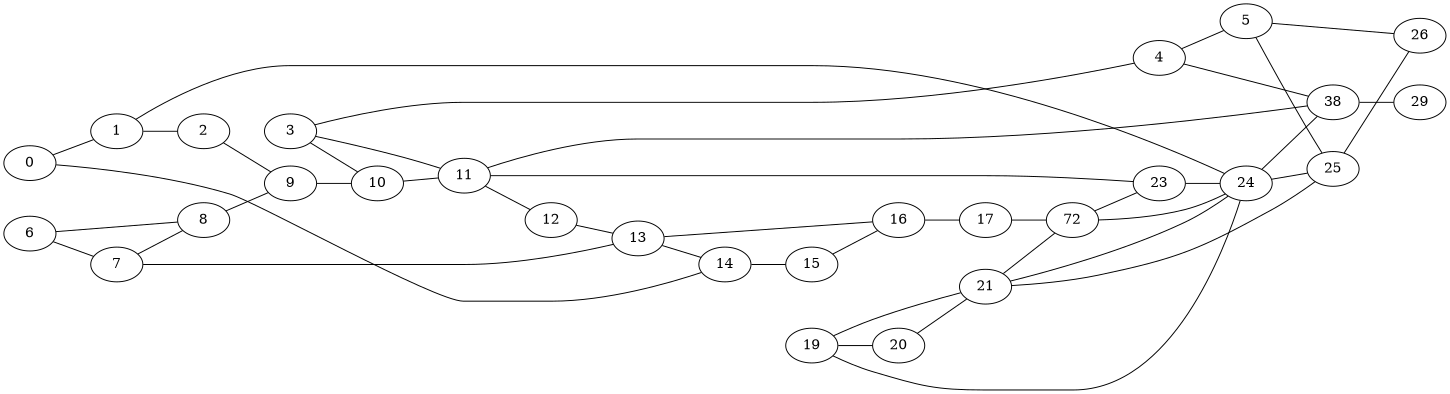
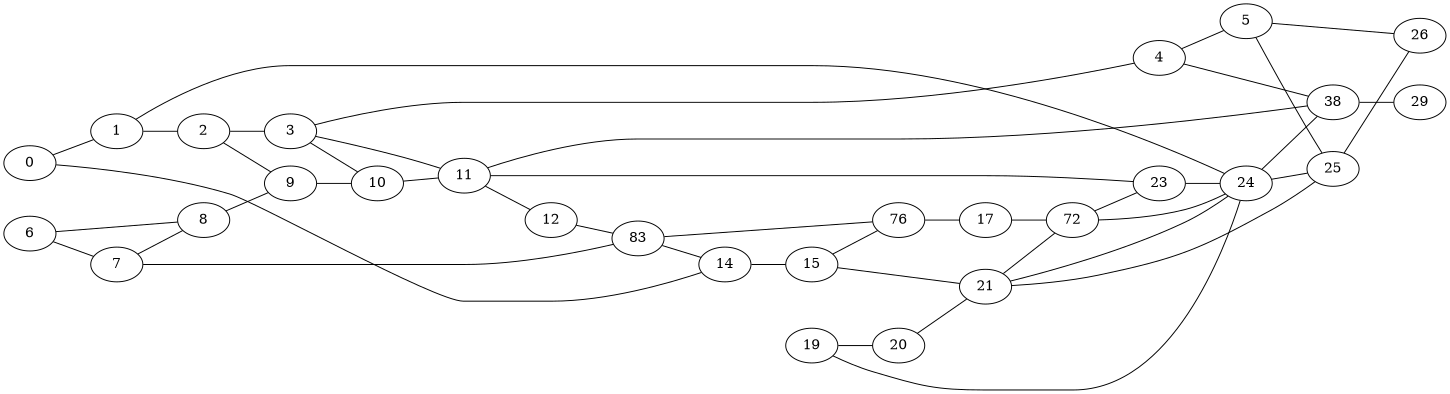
none -> (247, 131)
(899, 220) -> (899, 220)
(638, 238) -> (638, 238)
(896, 311) -> (899, 276)
